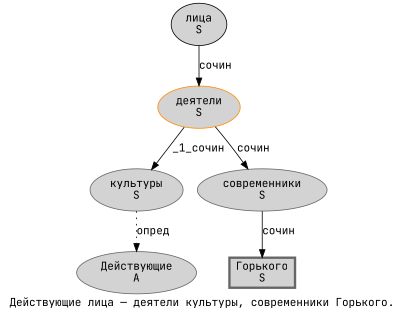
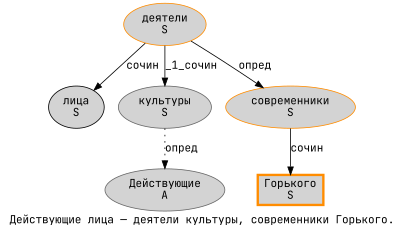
(199, 62) -> (122, 64)
(254, 149) -> (255, 66)
(262, 190) -> (291, 107)
(262, 273) -> (291, 190)
